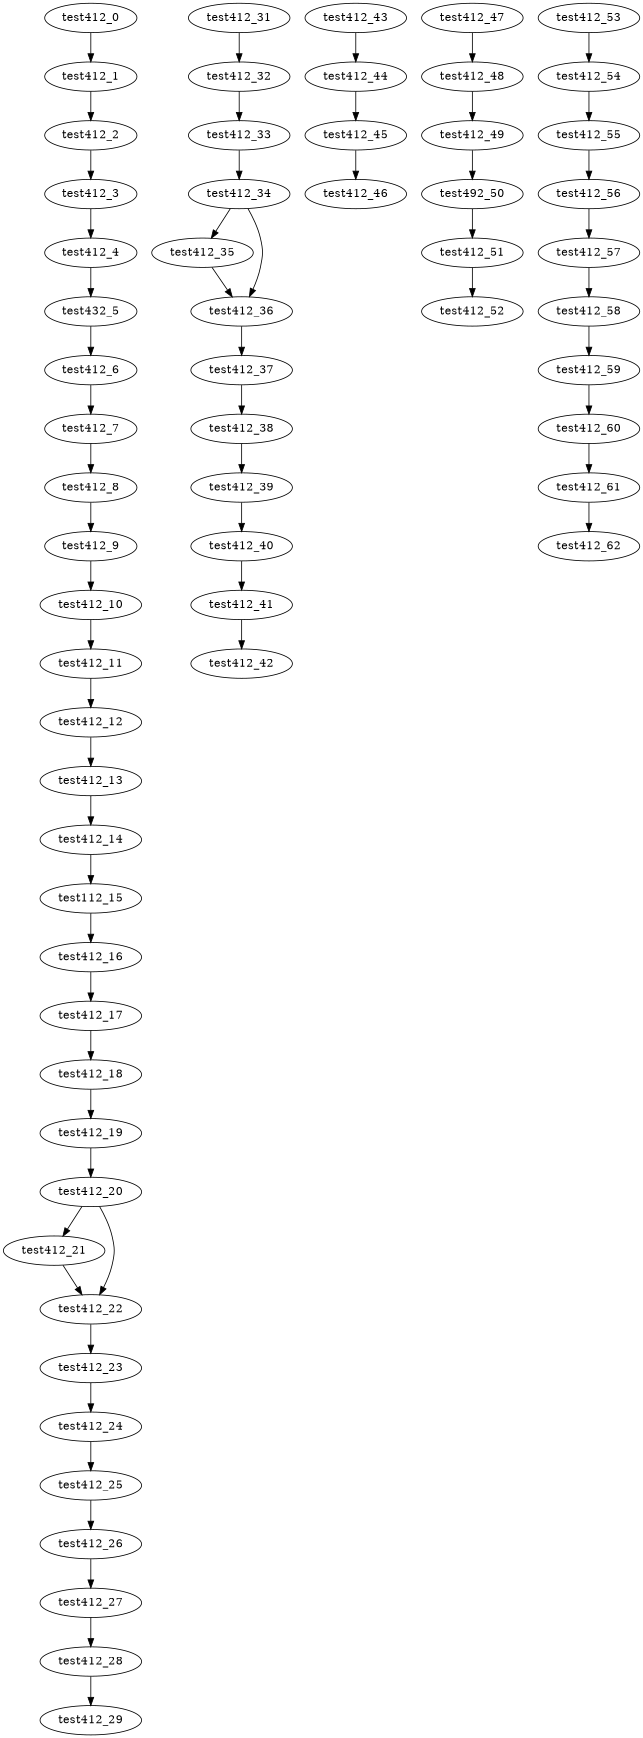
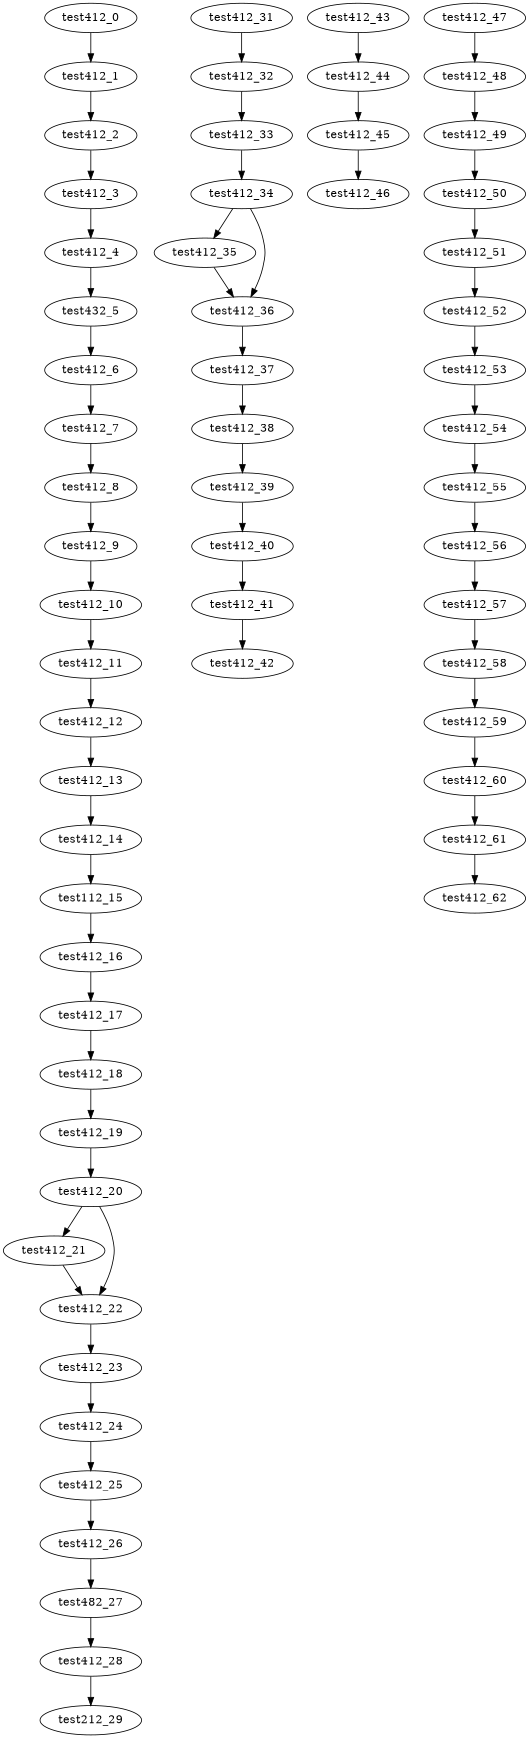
(472, 194) -> (475, 194)
none -> (475, 337)
(91, 1603) -> (91, 1603)
(91, 1720) -> (91, 1720)
